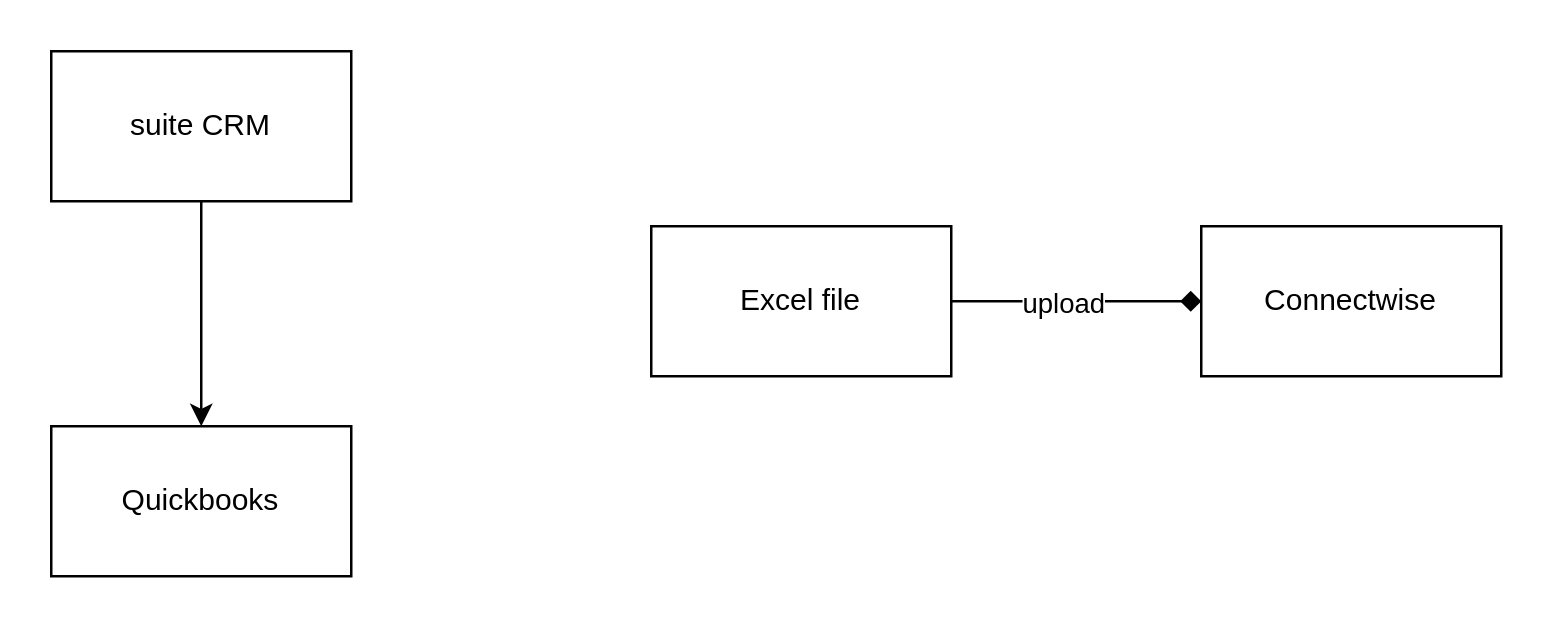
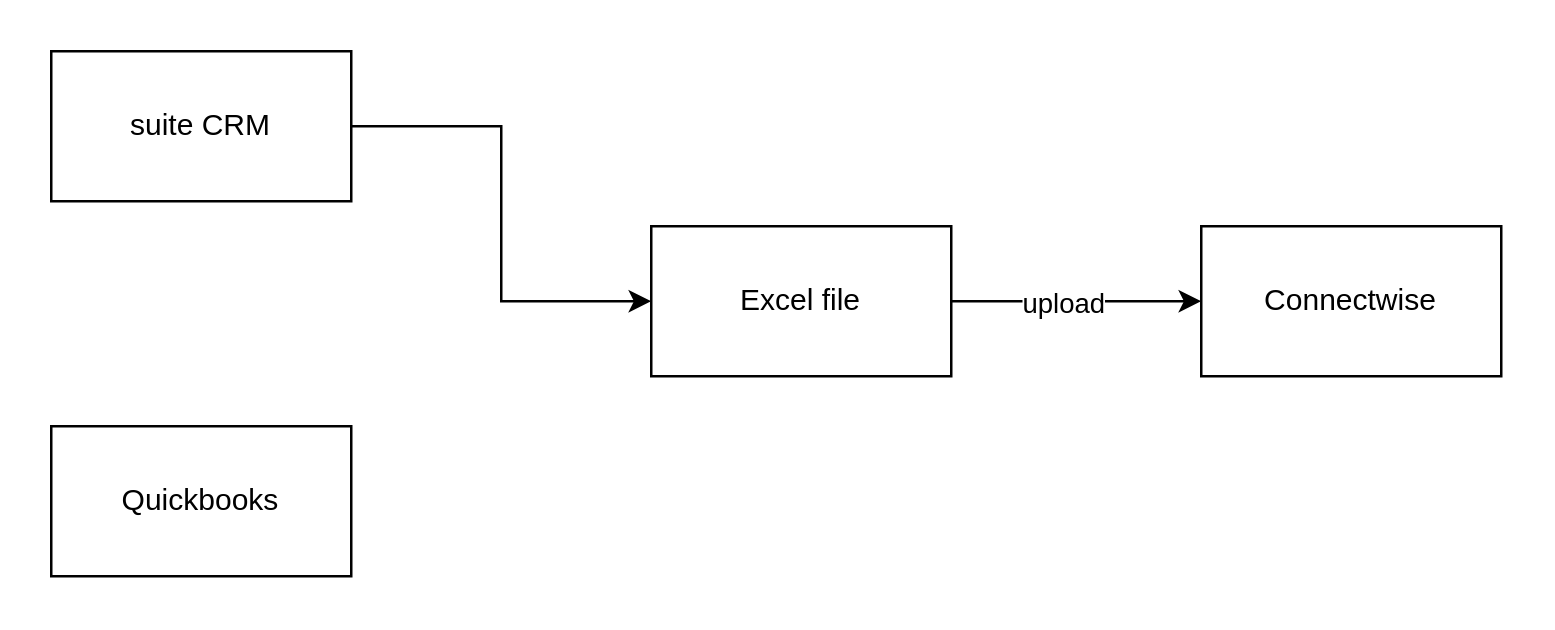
(1181, 301) -> (1182, 301)
(201, 305) -> (501, 205)
